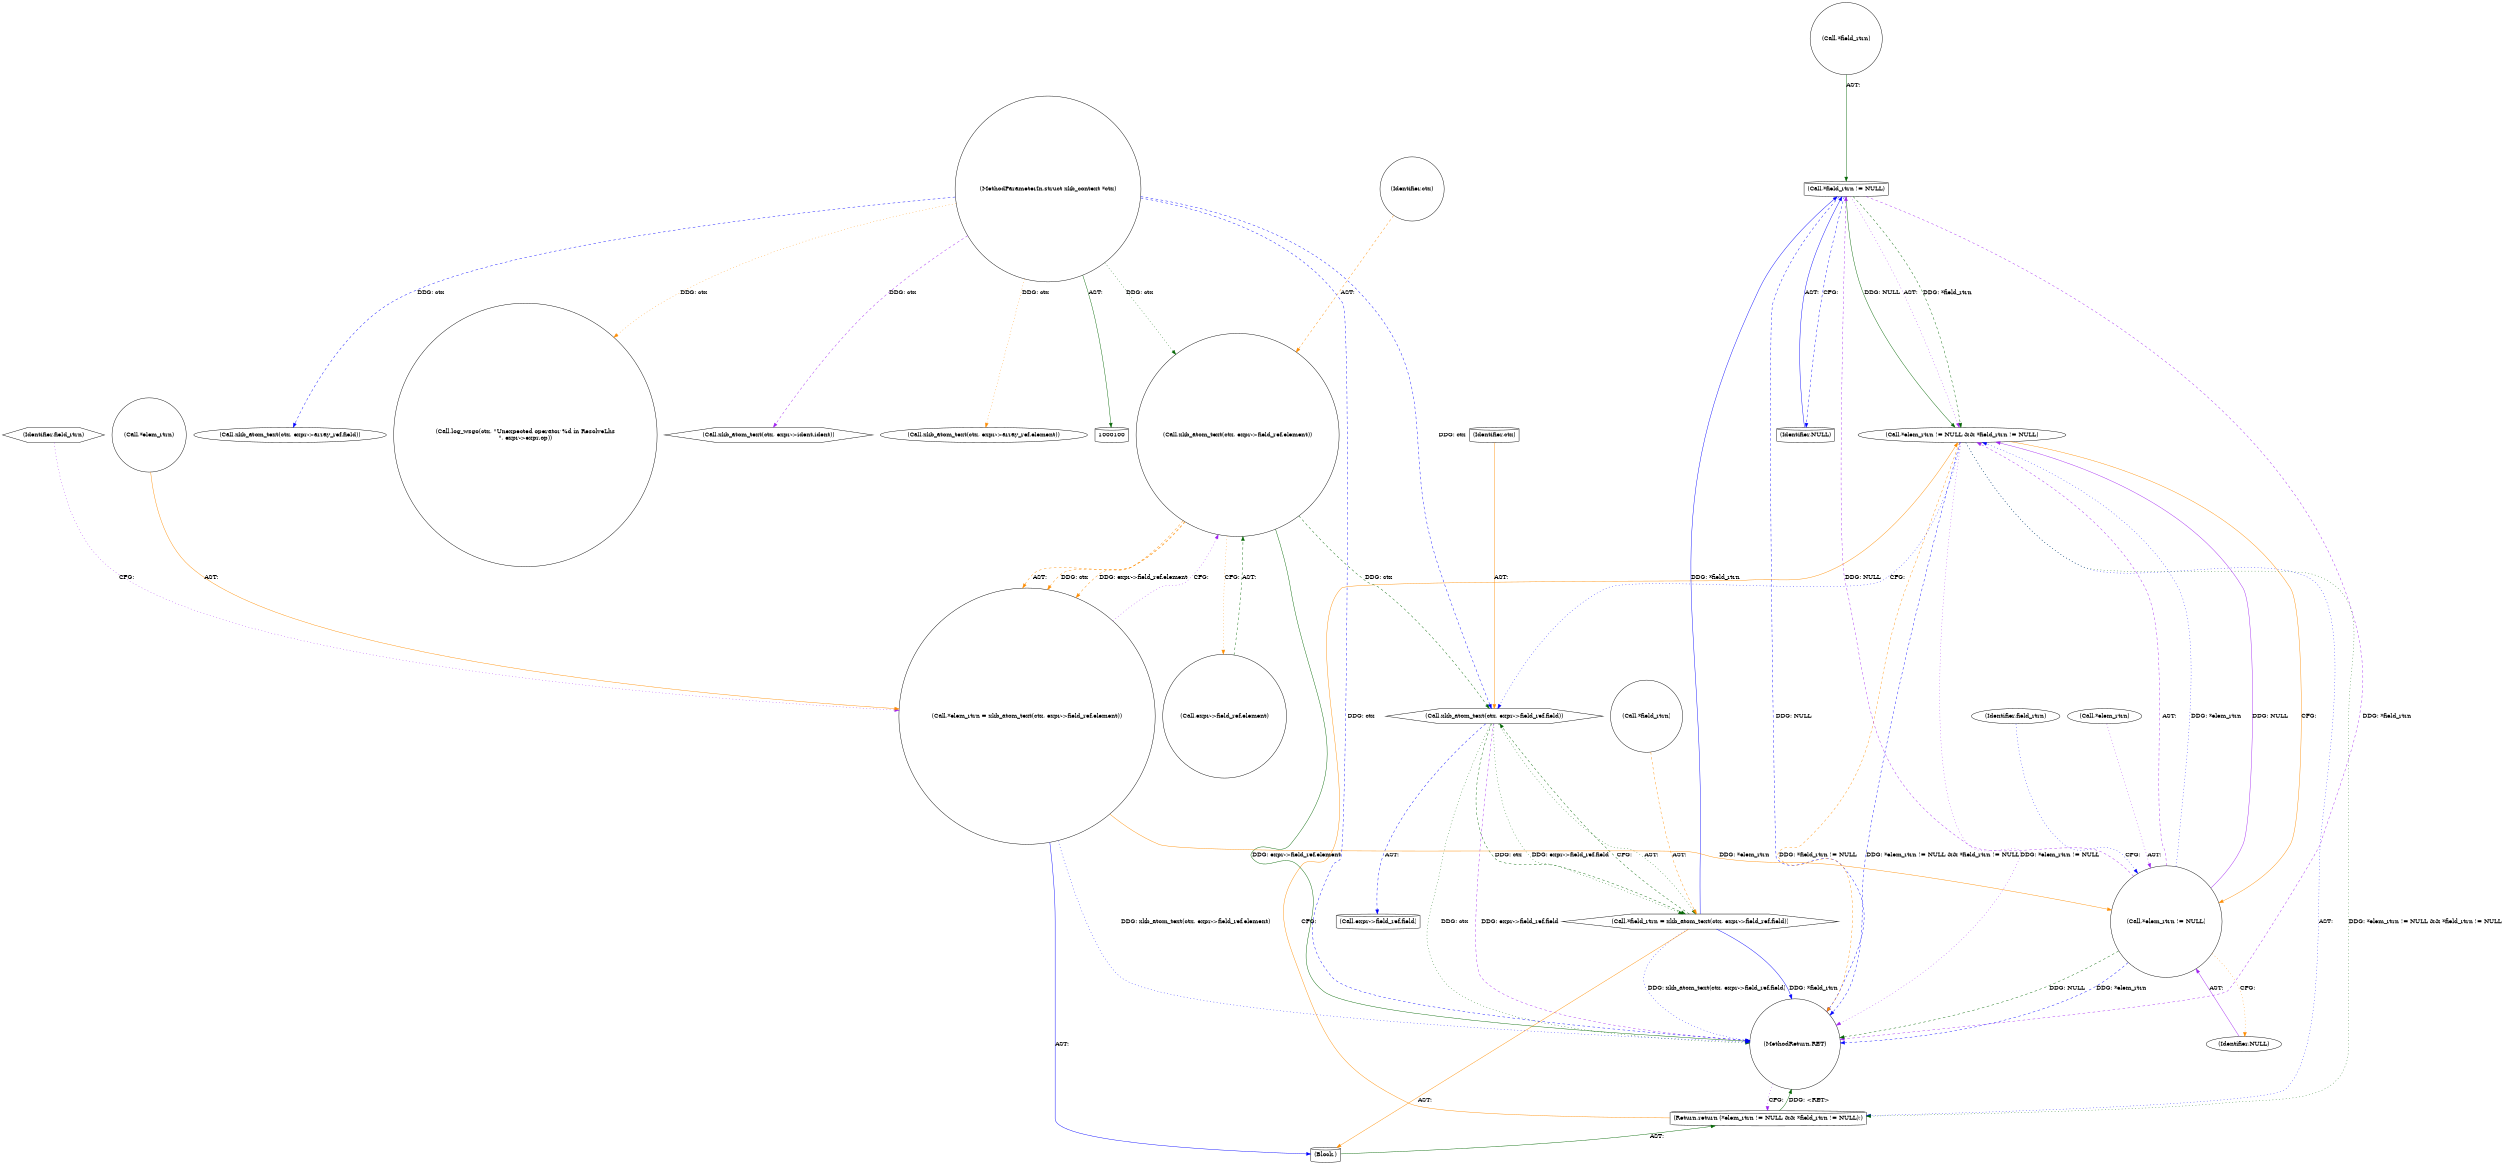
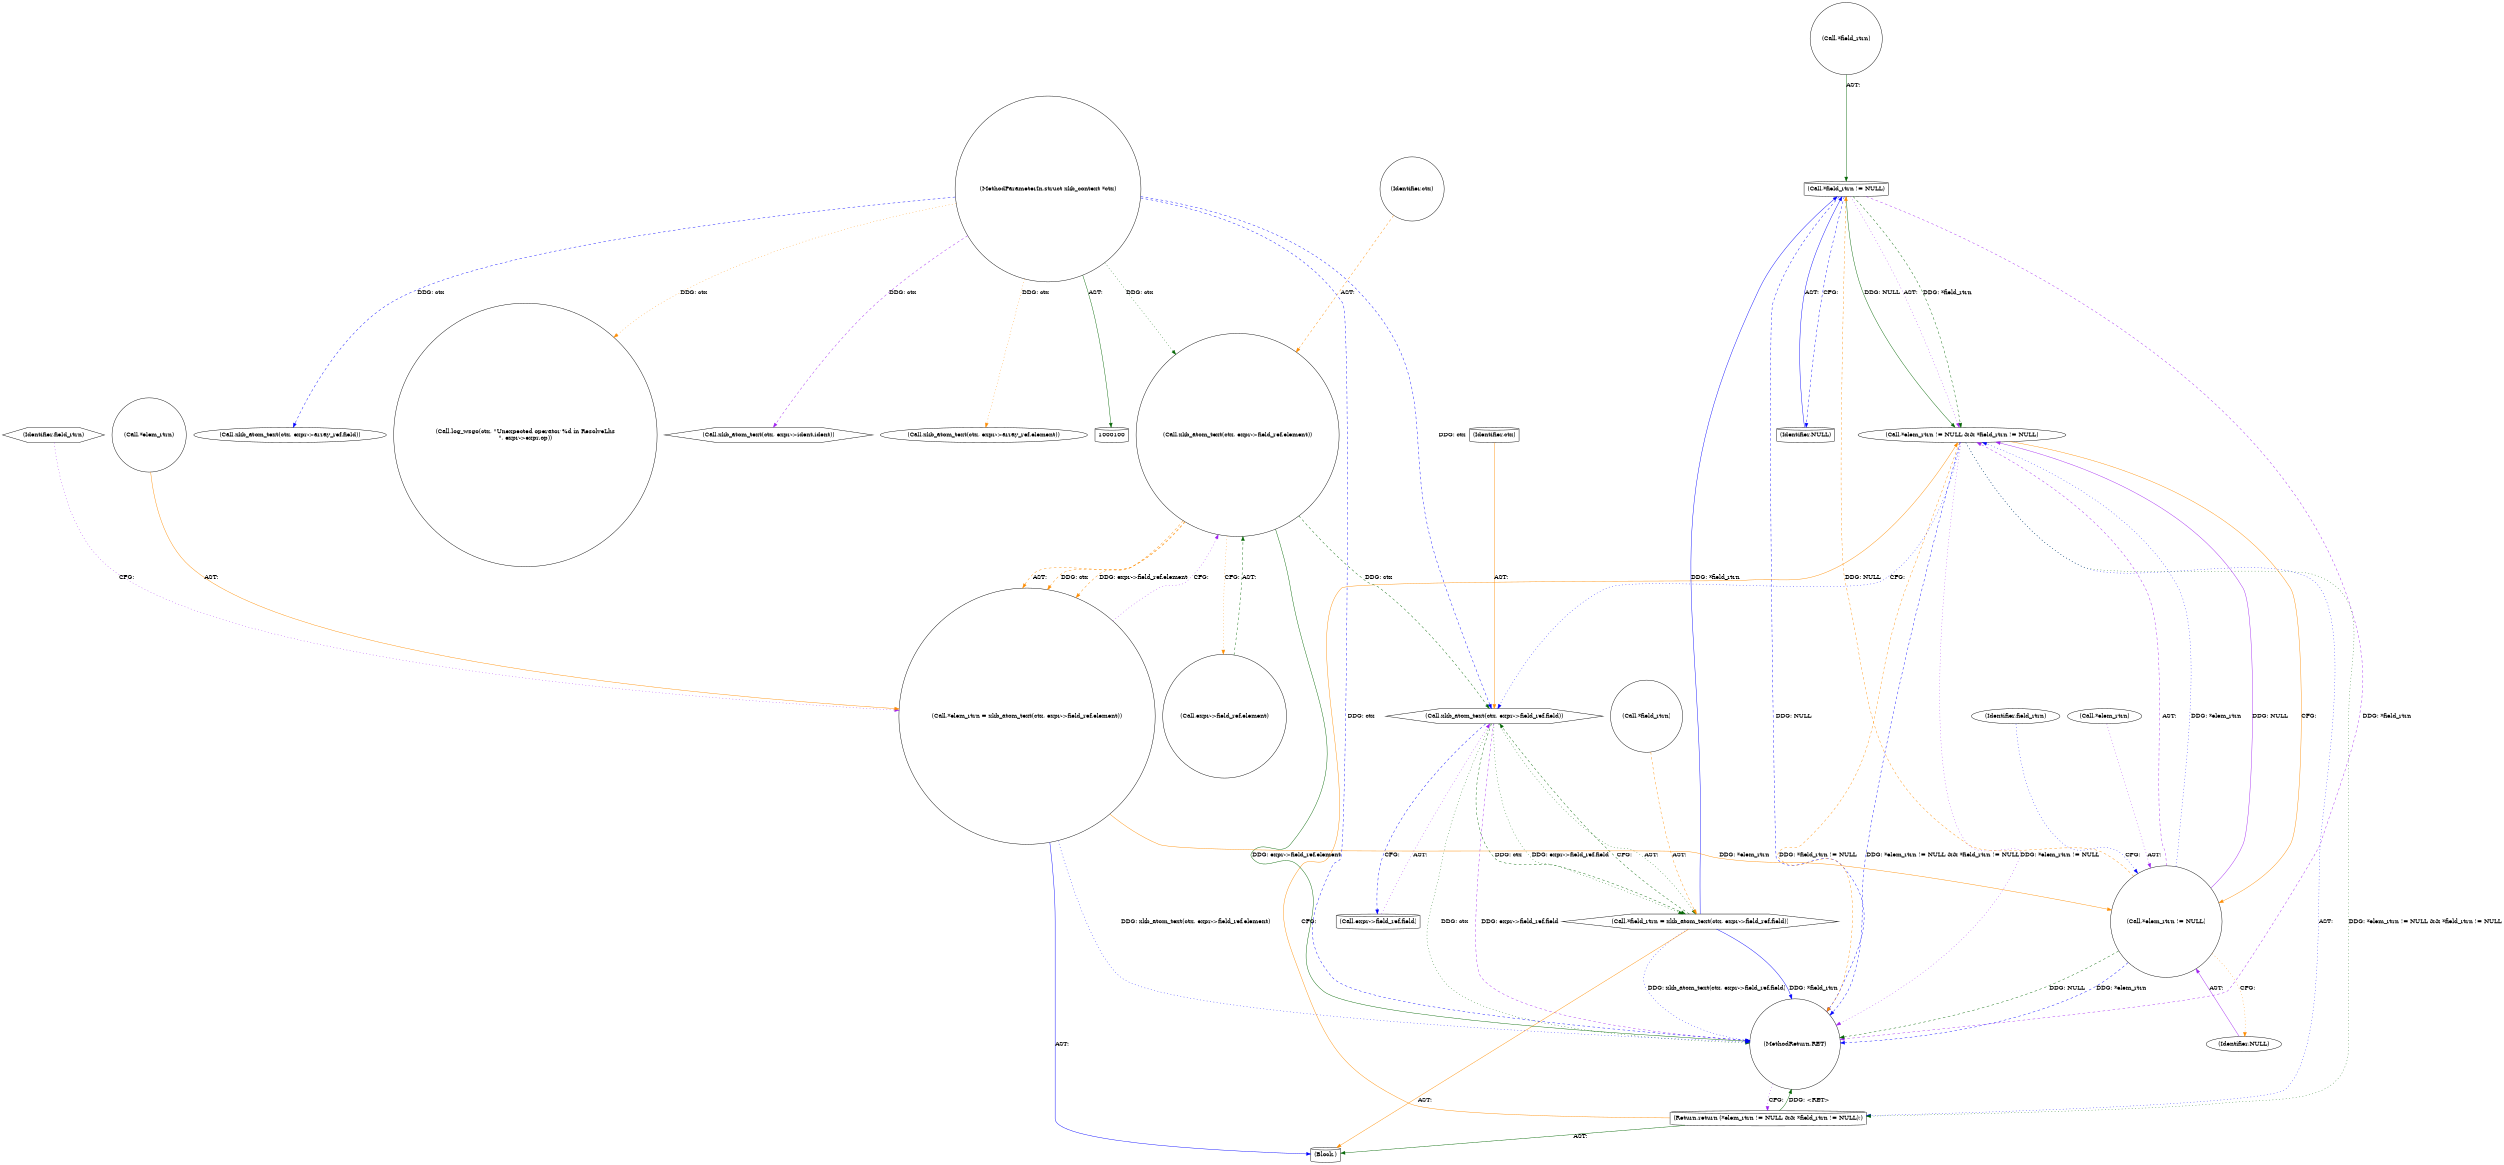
(1855, 629) -> (1855, 629)
none -> (1432, 819)
(1393, 855) -> (1393, 855)
(1526, 1145) -> (1515, 1139)
